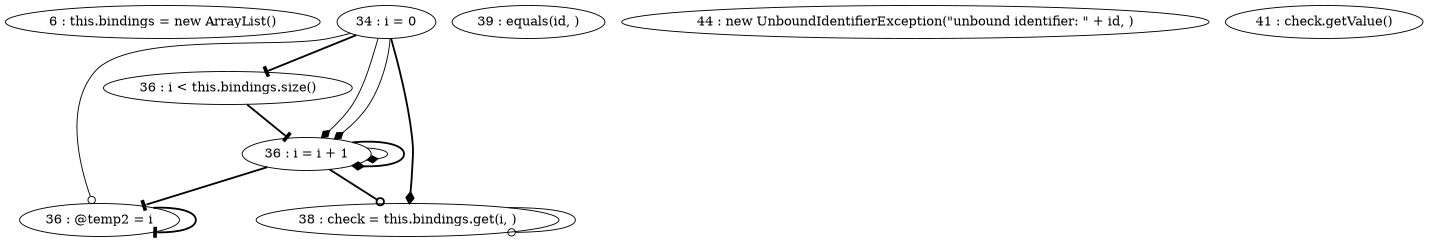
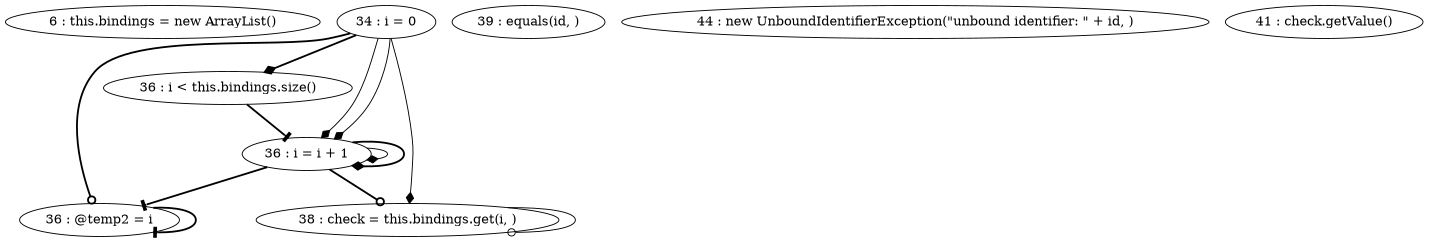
(155, 49) -> (155, 49)
(313, 53) -> (316, 52)
(409, 115) -> (409, 115)
